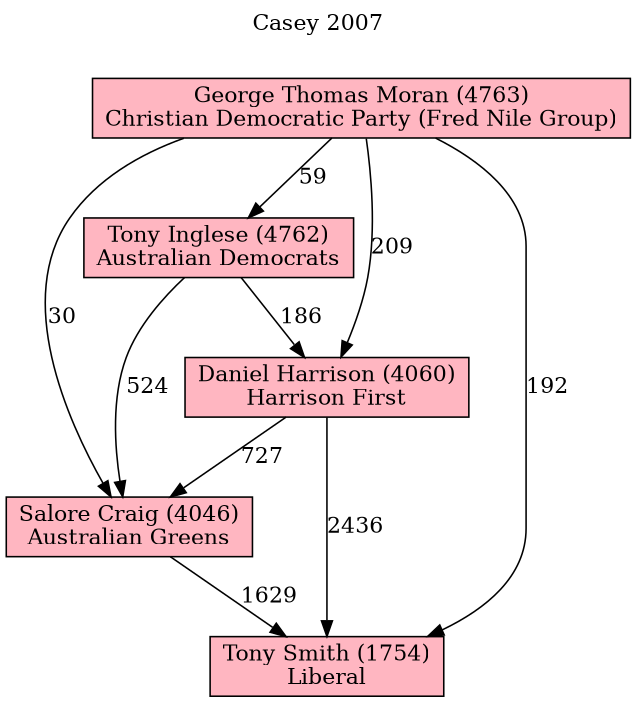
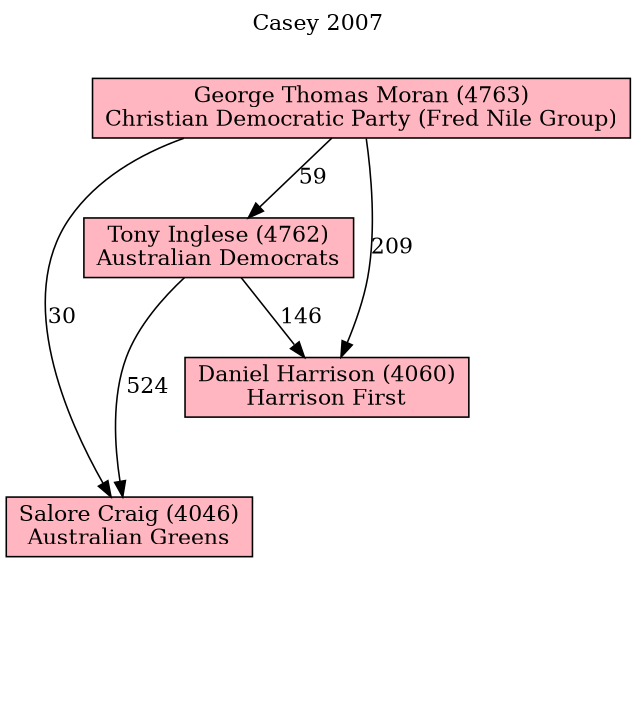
(302, 318) -> (302, 318)
(235, 453) -> none
(327, 666) -> none
